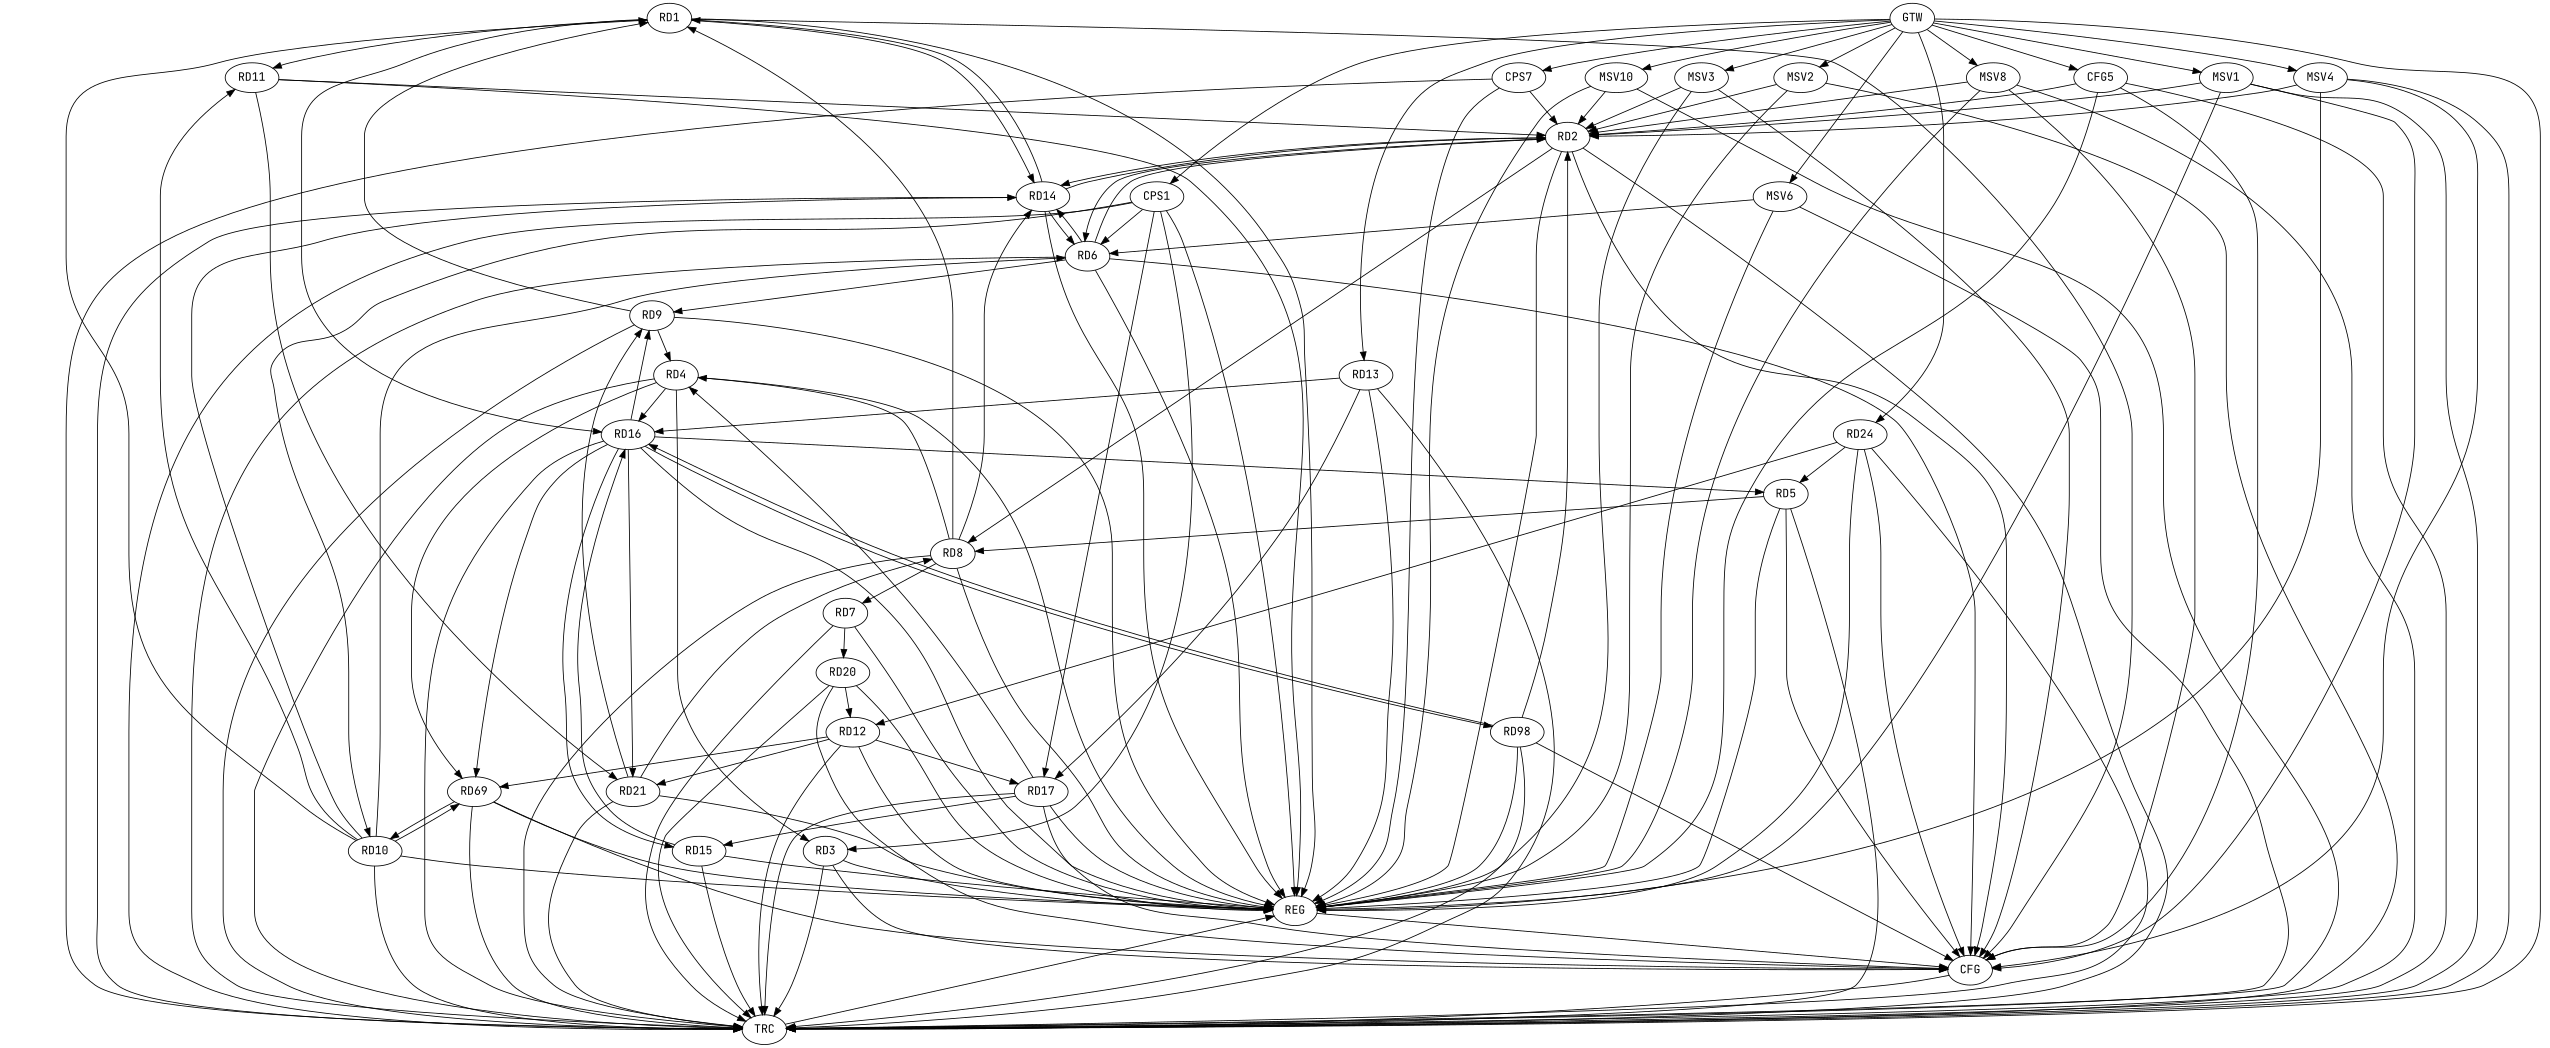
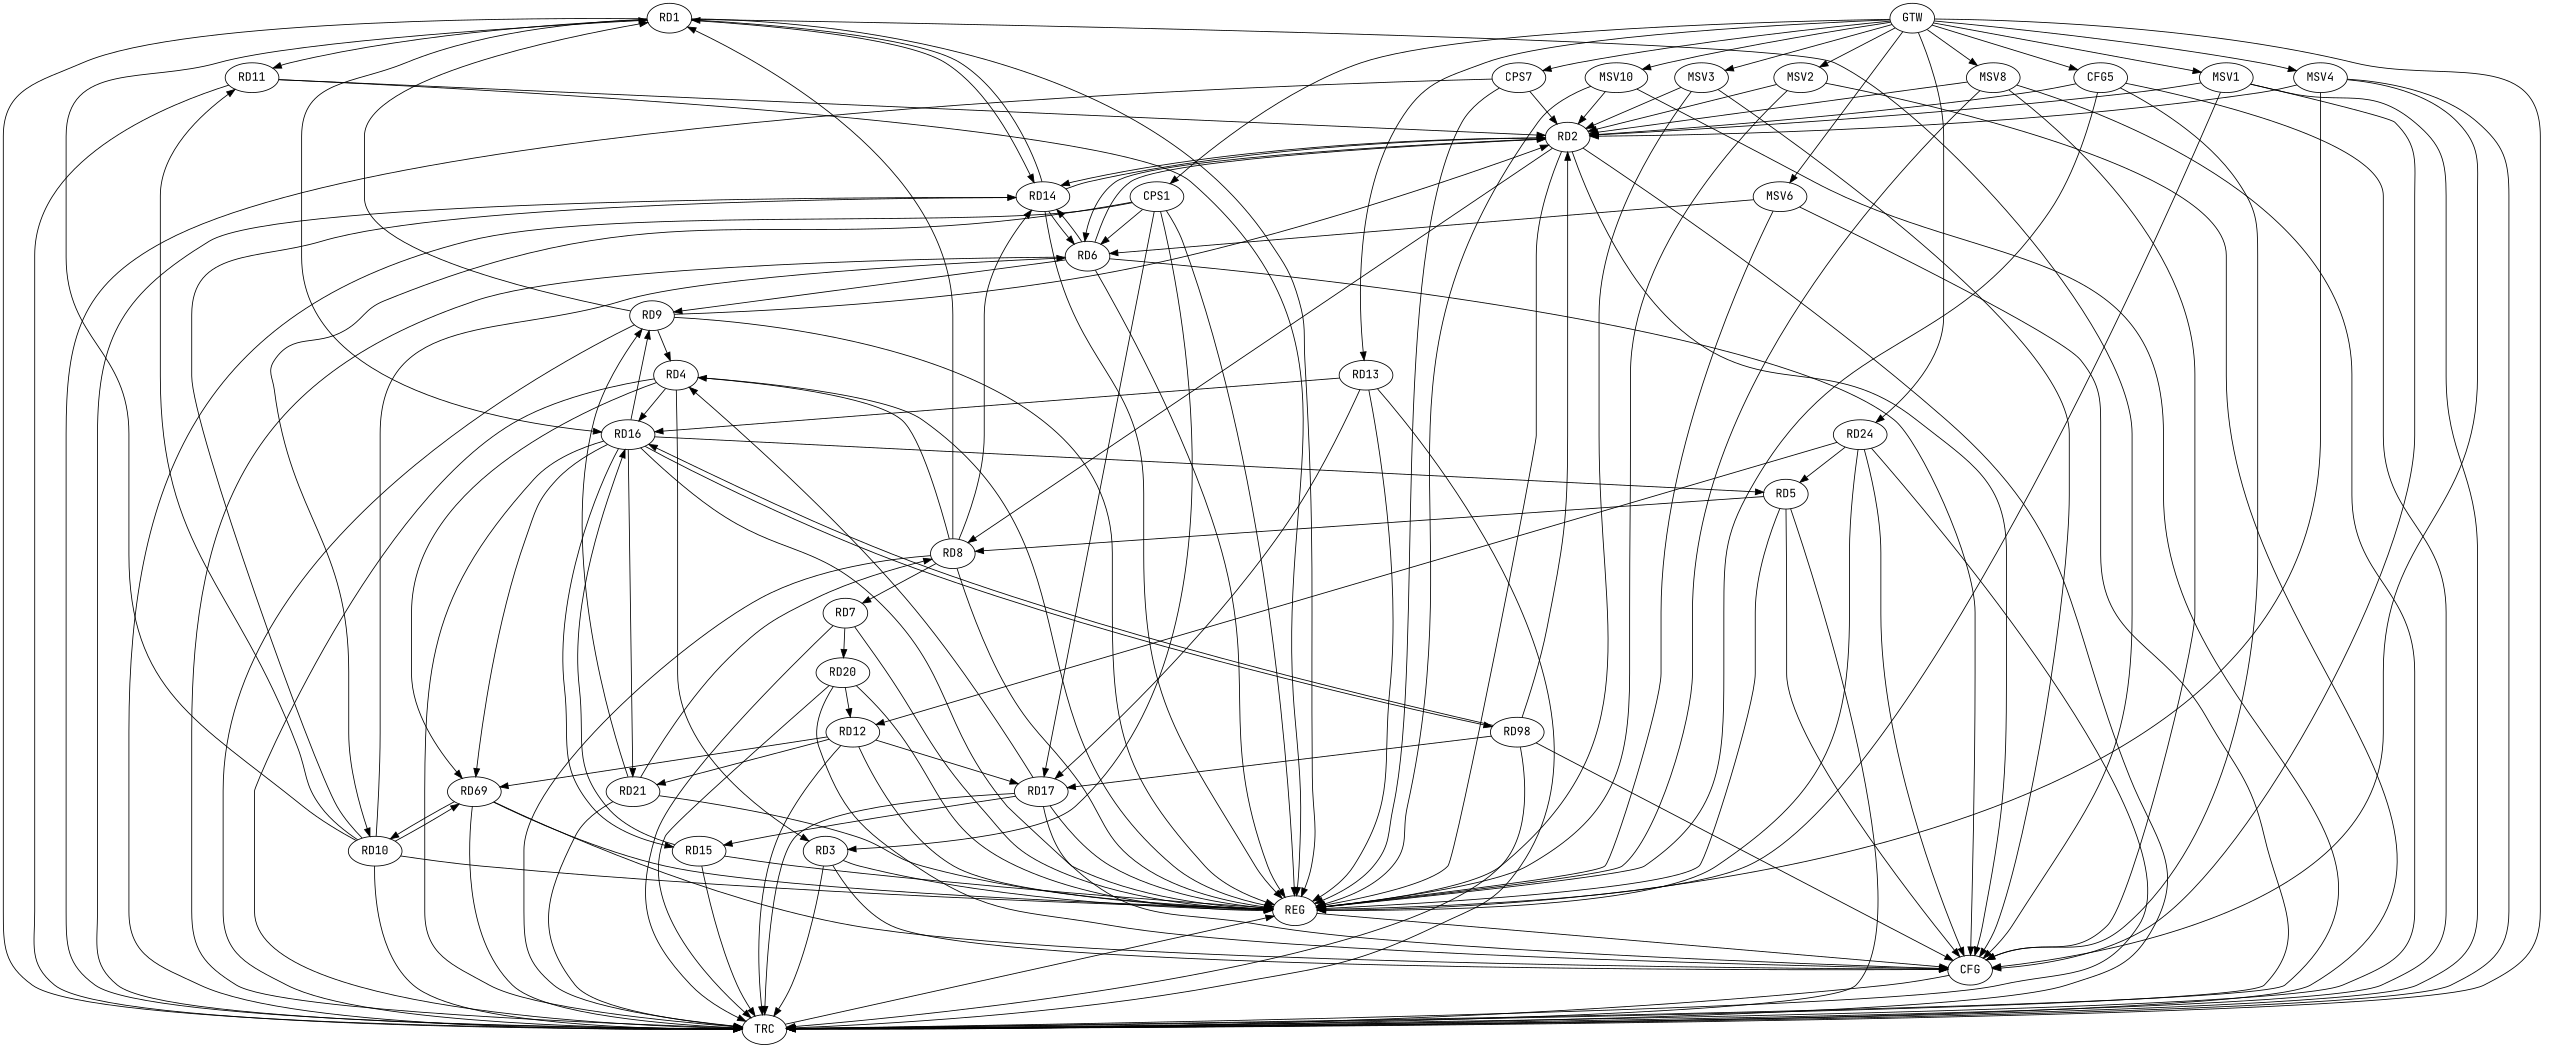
none -> (1115, 271)
(339, 481) -> (35, 828)
none -> (3, 575)
(1465, 875) -> (1273, 763)
